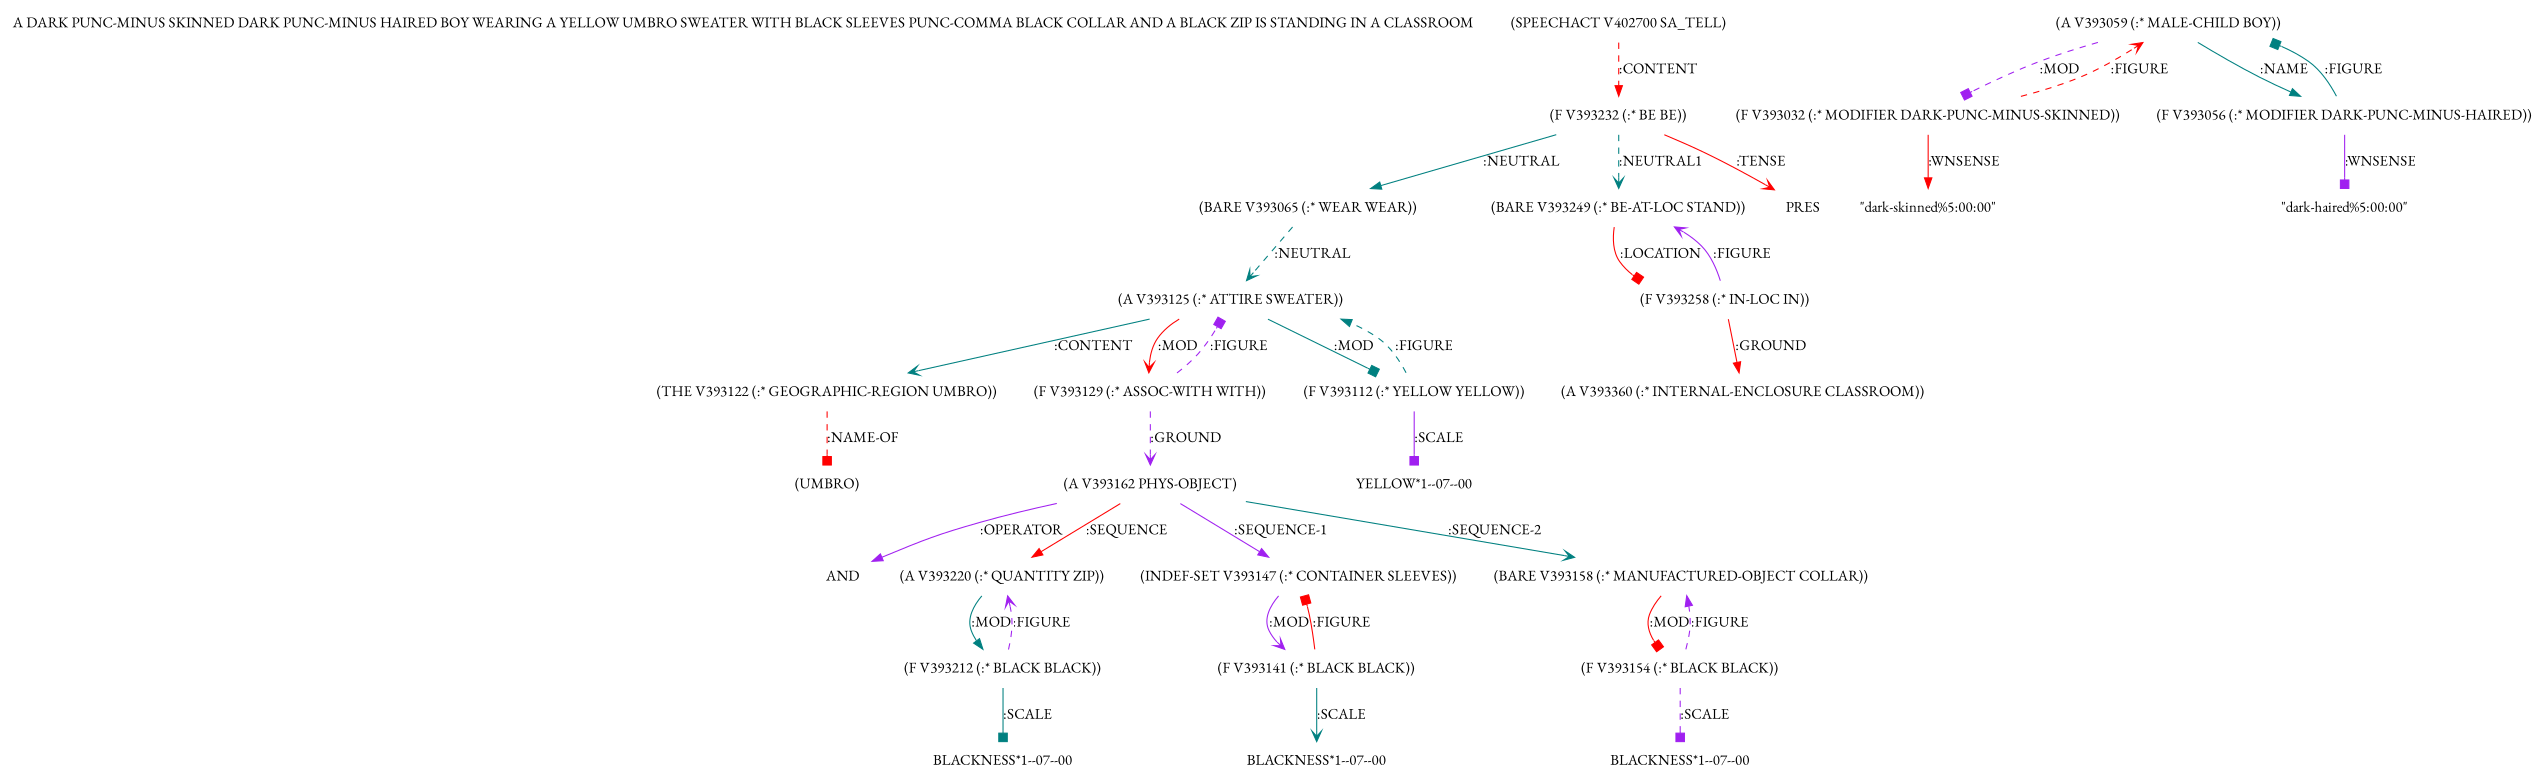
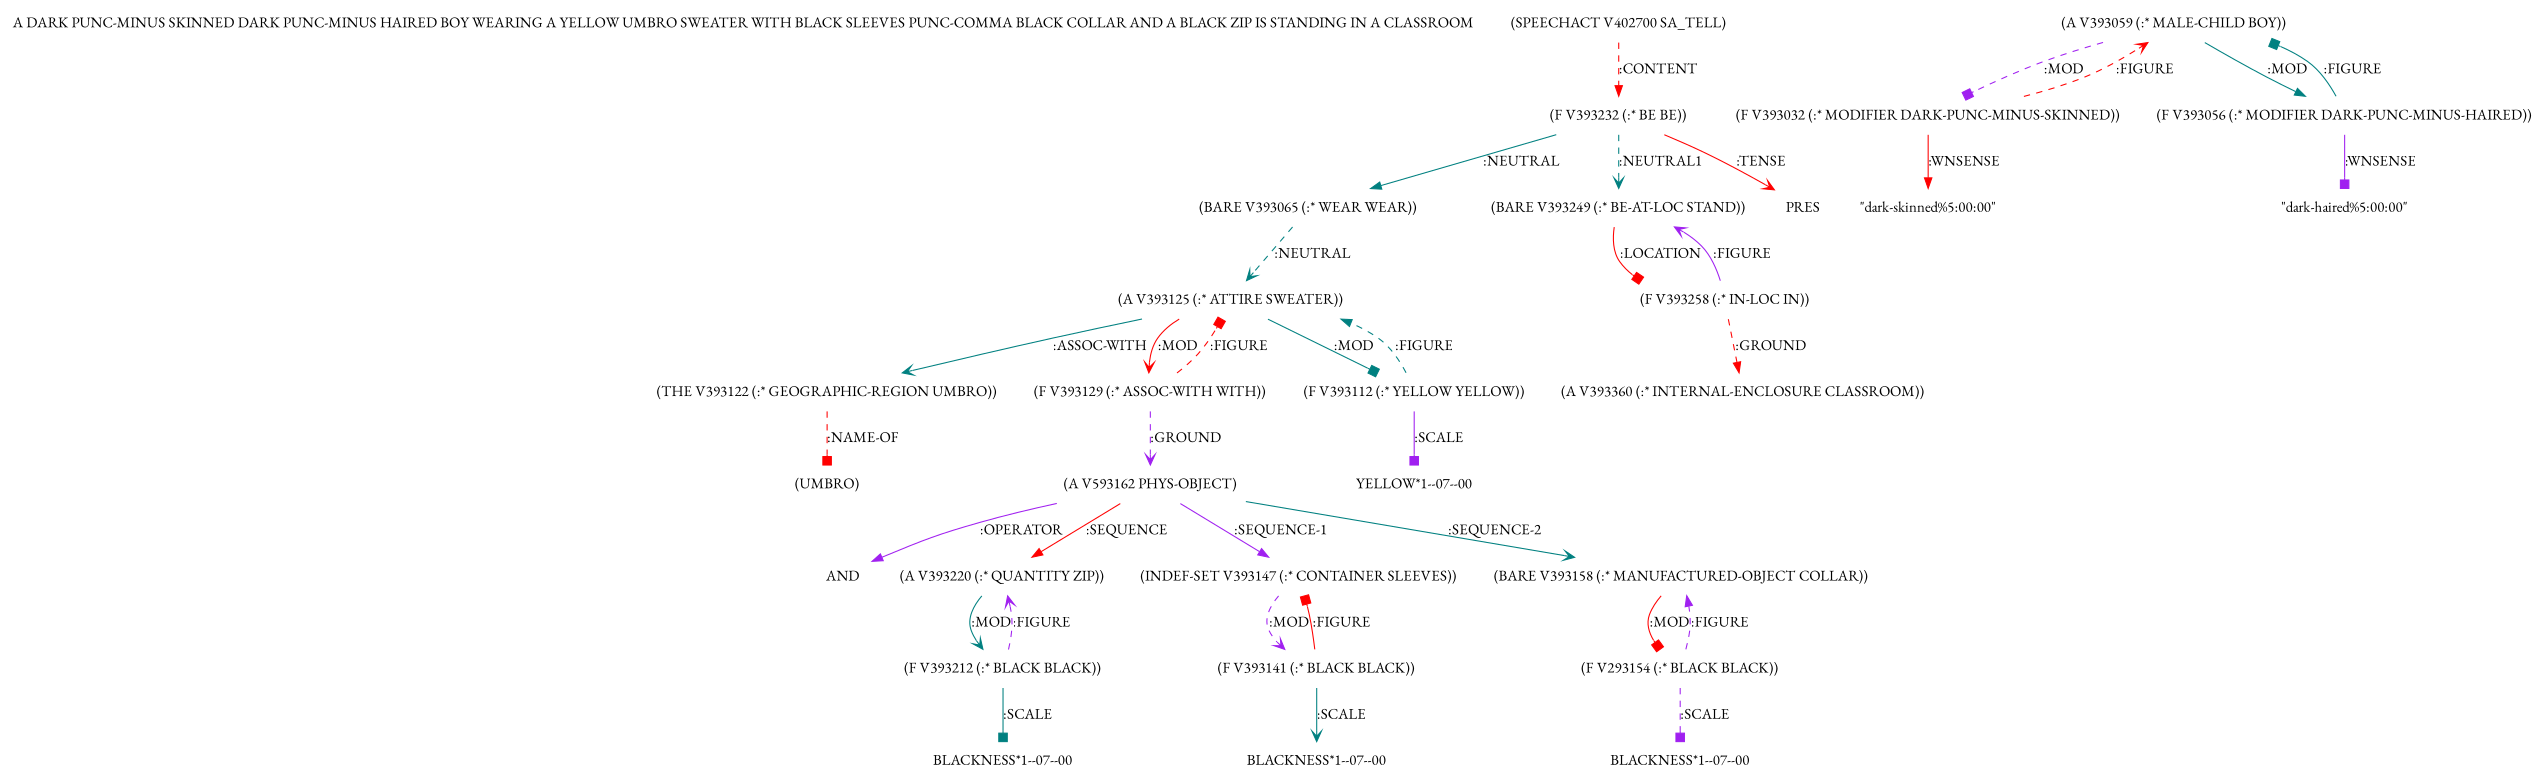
(2284, 69) -> (2287, 69)
(1733, 341) -> (1733, 341)
(1094, 346) -> (1100, 346)
(1199, 353) -> (1199, 353)
(1150, 484) -> (1150, 484)
(970, 617) -> (970, 617)
(1267, 619) -> (1267, 619)
(1680, 669) -> (1680, 669)
